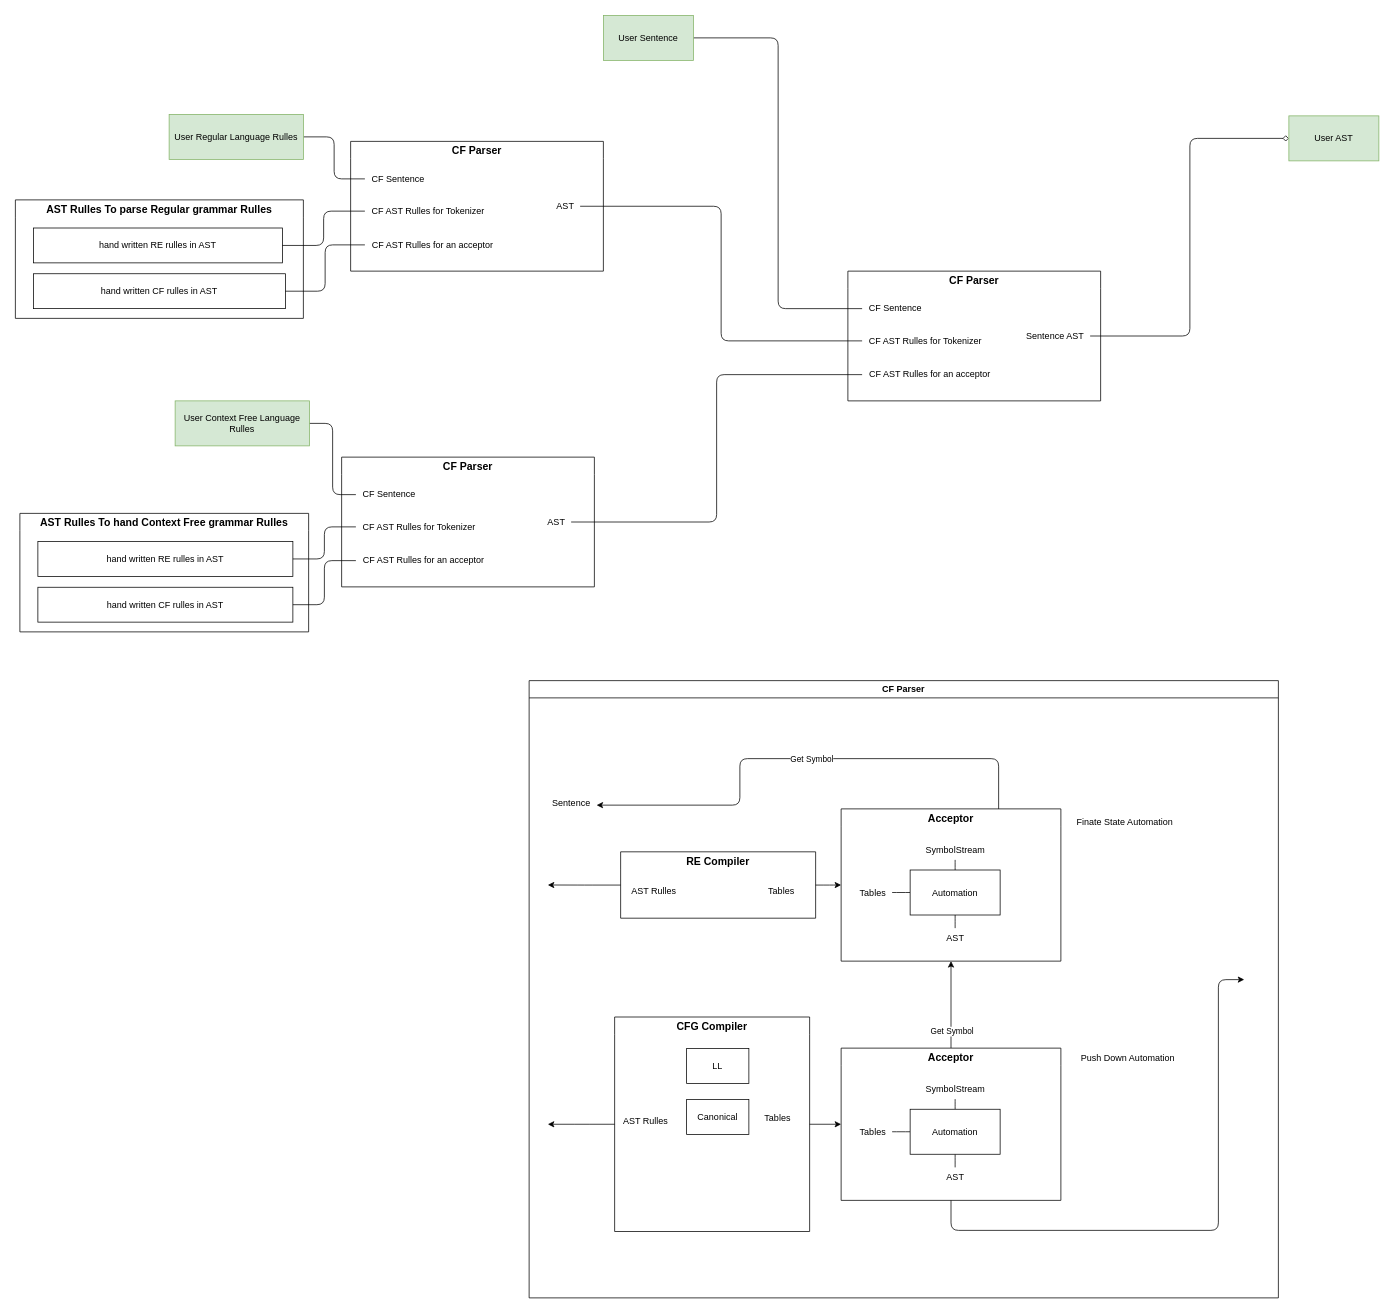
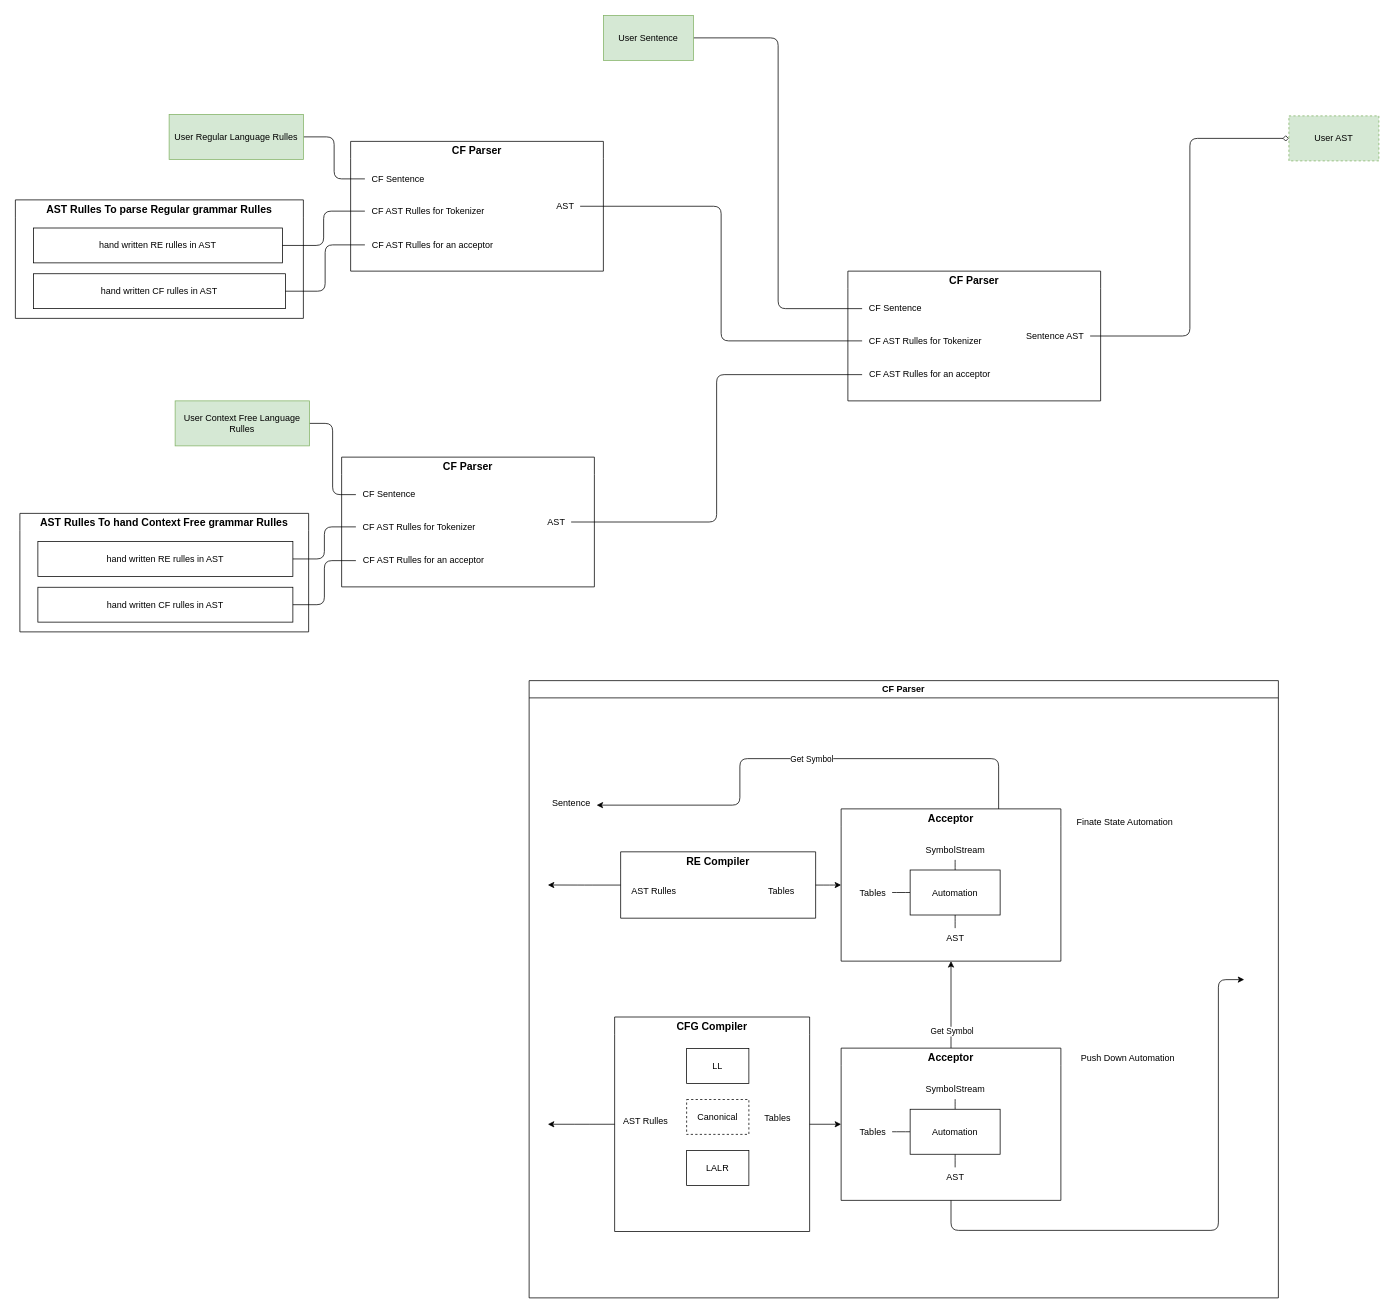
(1334, 138) -> (1334, 138)
(718, 1117) -> (718, 1117)
none -> (718, 1168)
